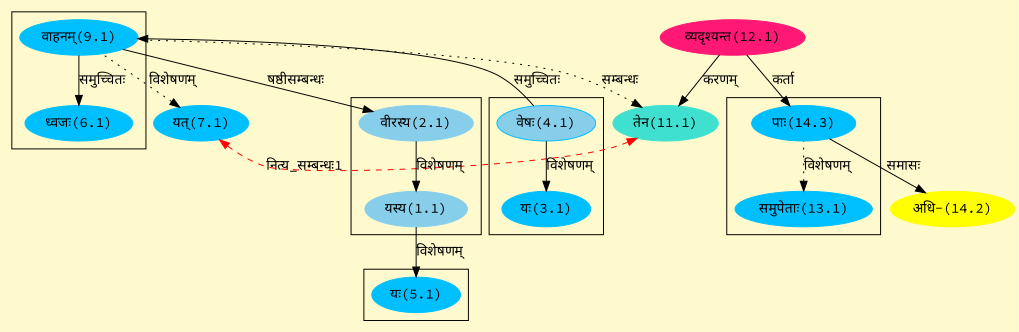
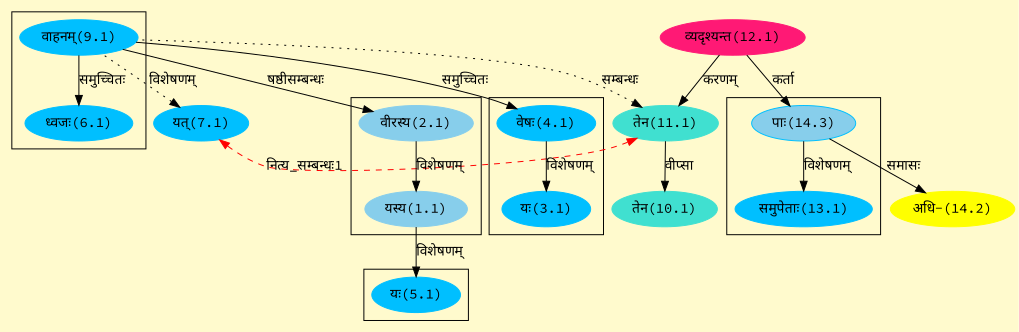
(348, 48) -> (323, 64)
(546, 123) -> (546, 123)
(804, 123) -> (804, 123)
(804, 161) -> (804, 161)
none -> (665, 209)
